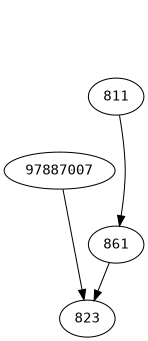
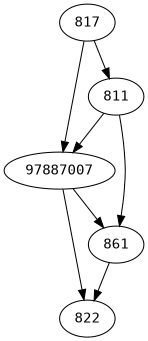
none -> (87, 23)
none -> (92, 129)
none -> (85, 204)
(87, 319) -> (87, 319)
